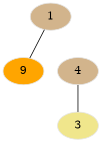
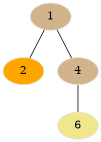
none -> (64, 44)
(23, 71) -> (23, 71)
(78, 126) -> (78, 126)
